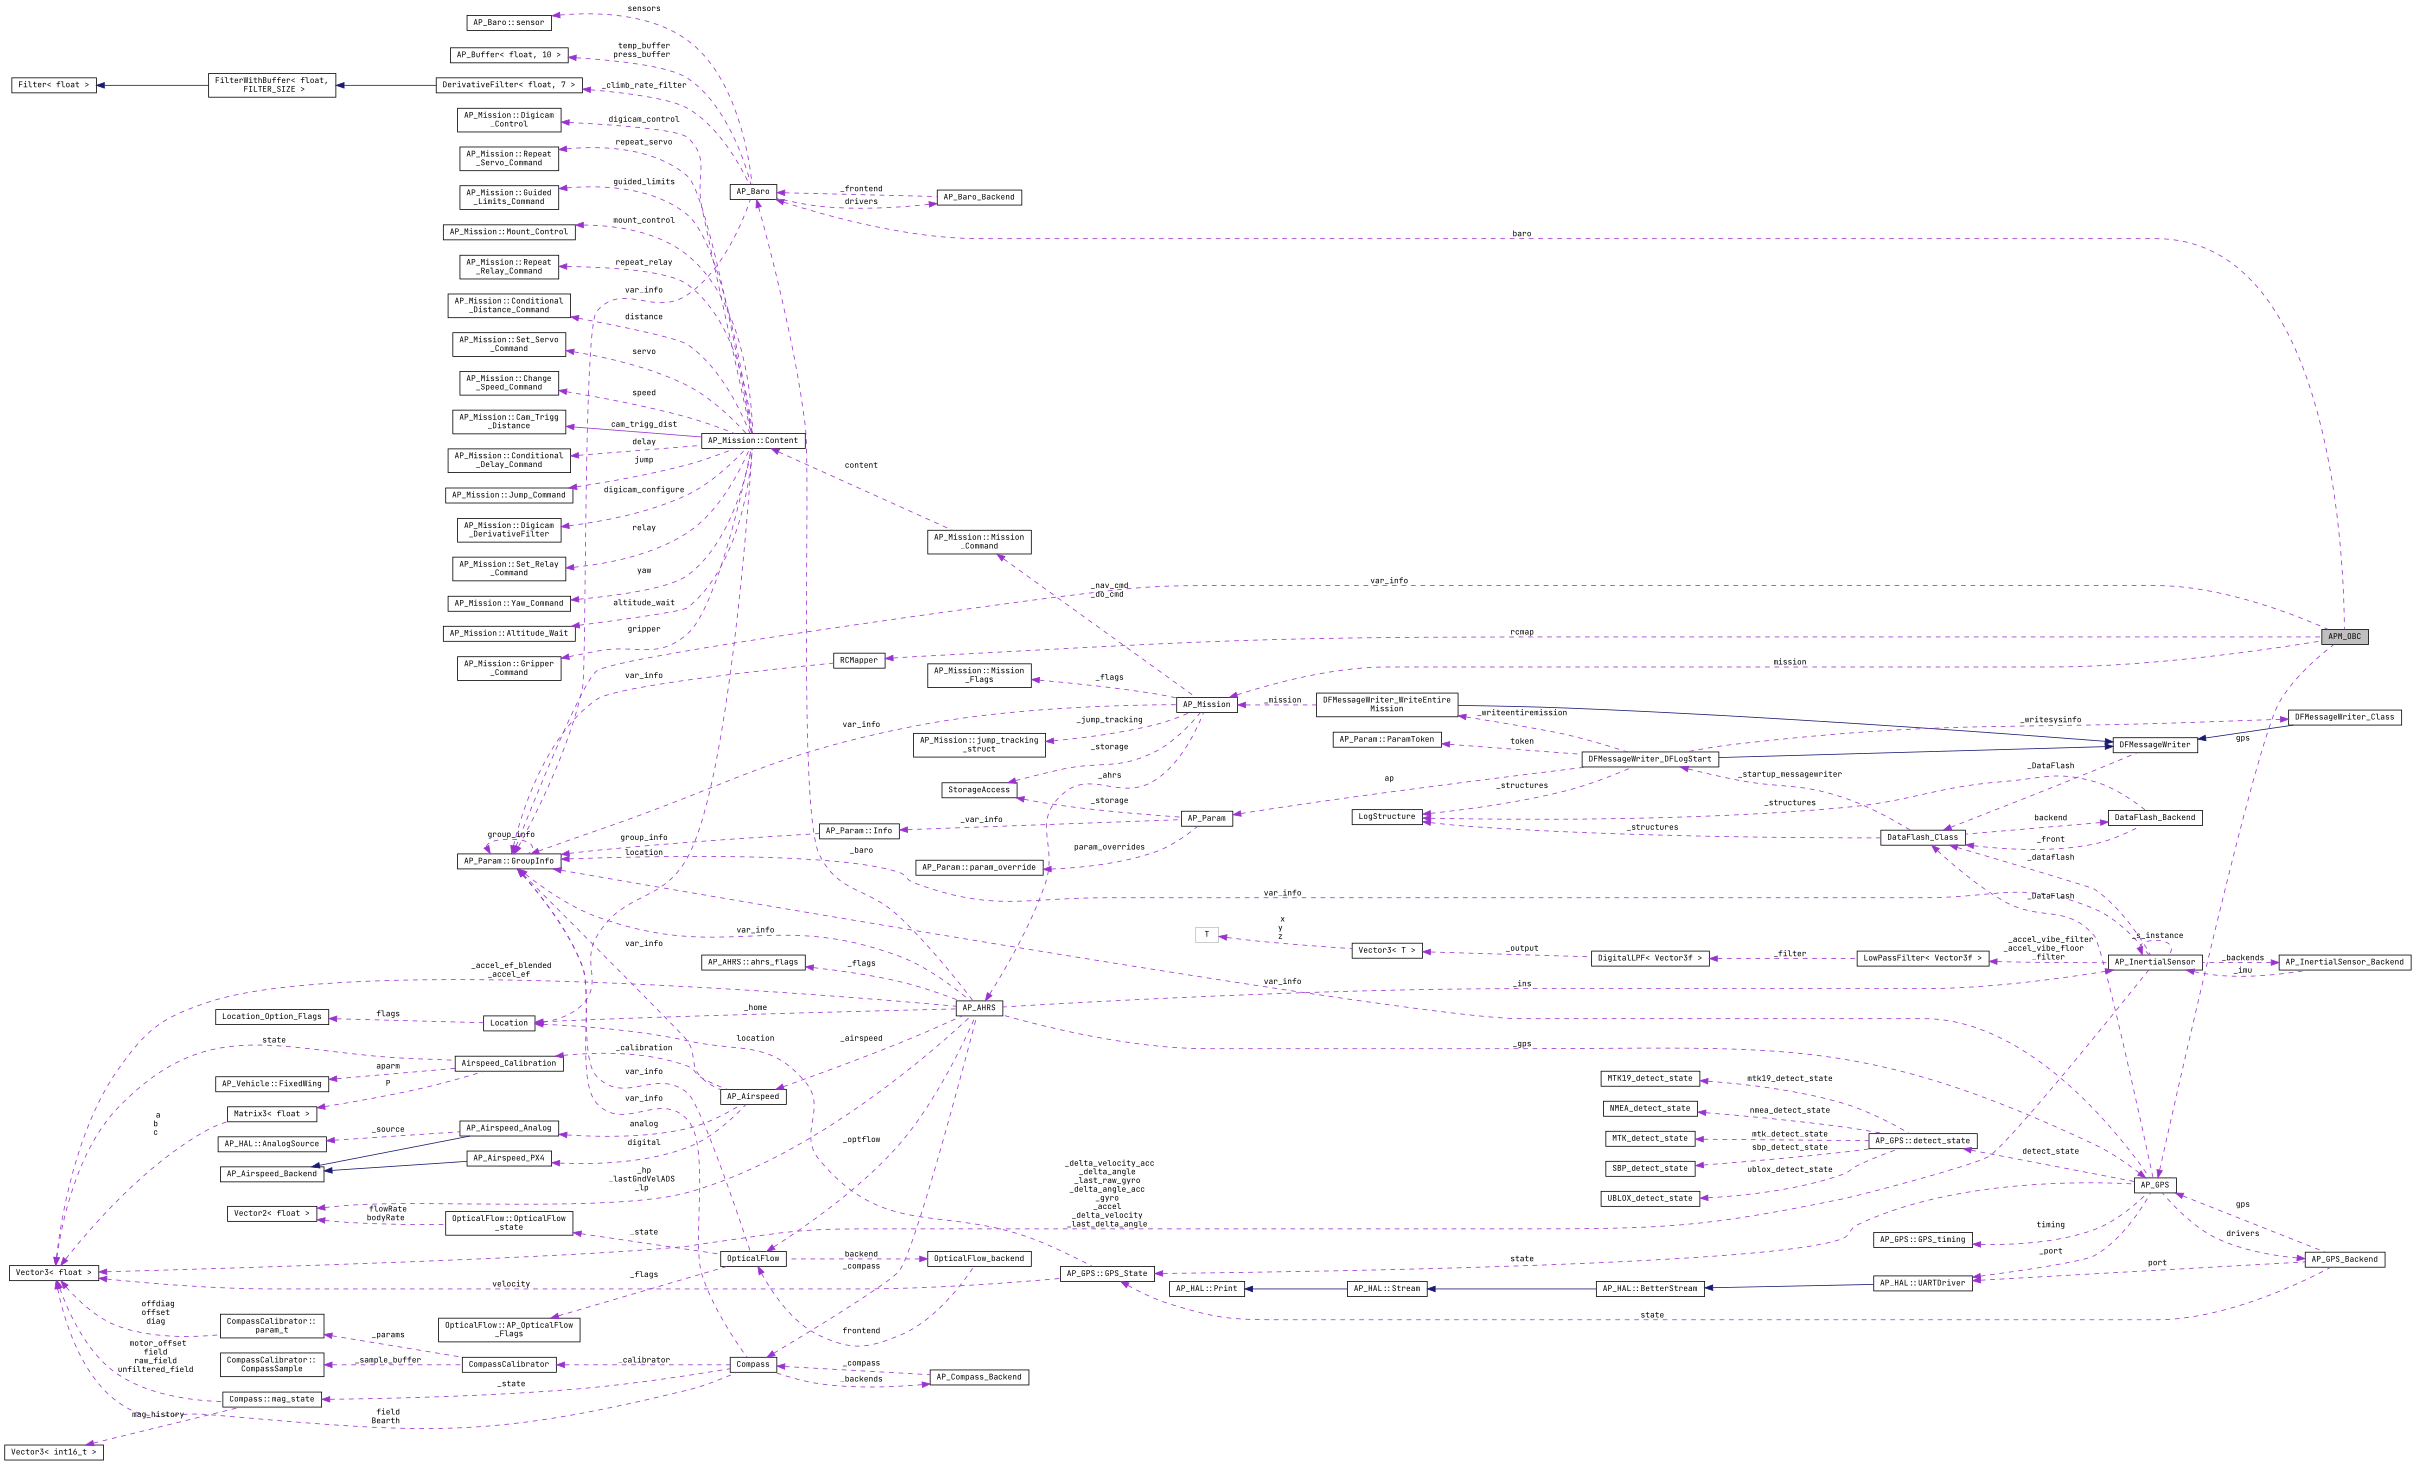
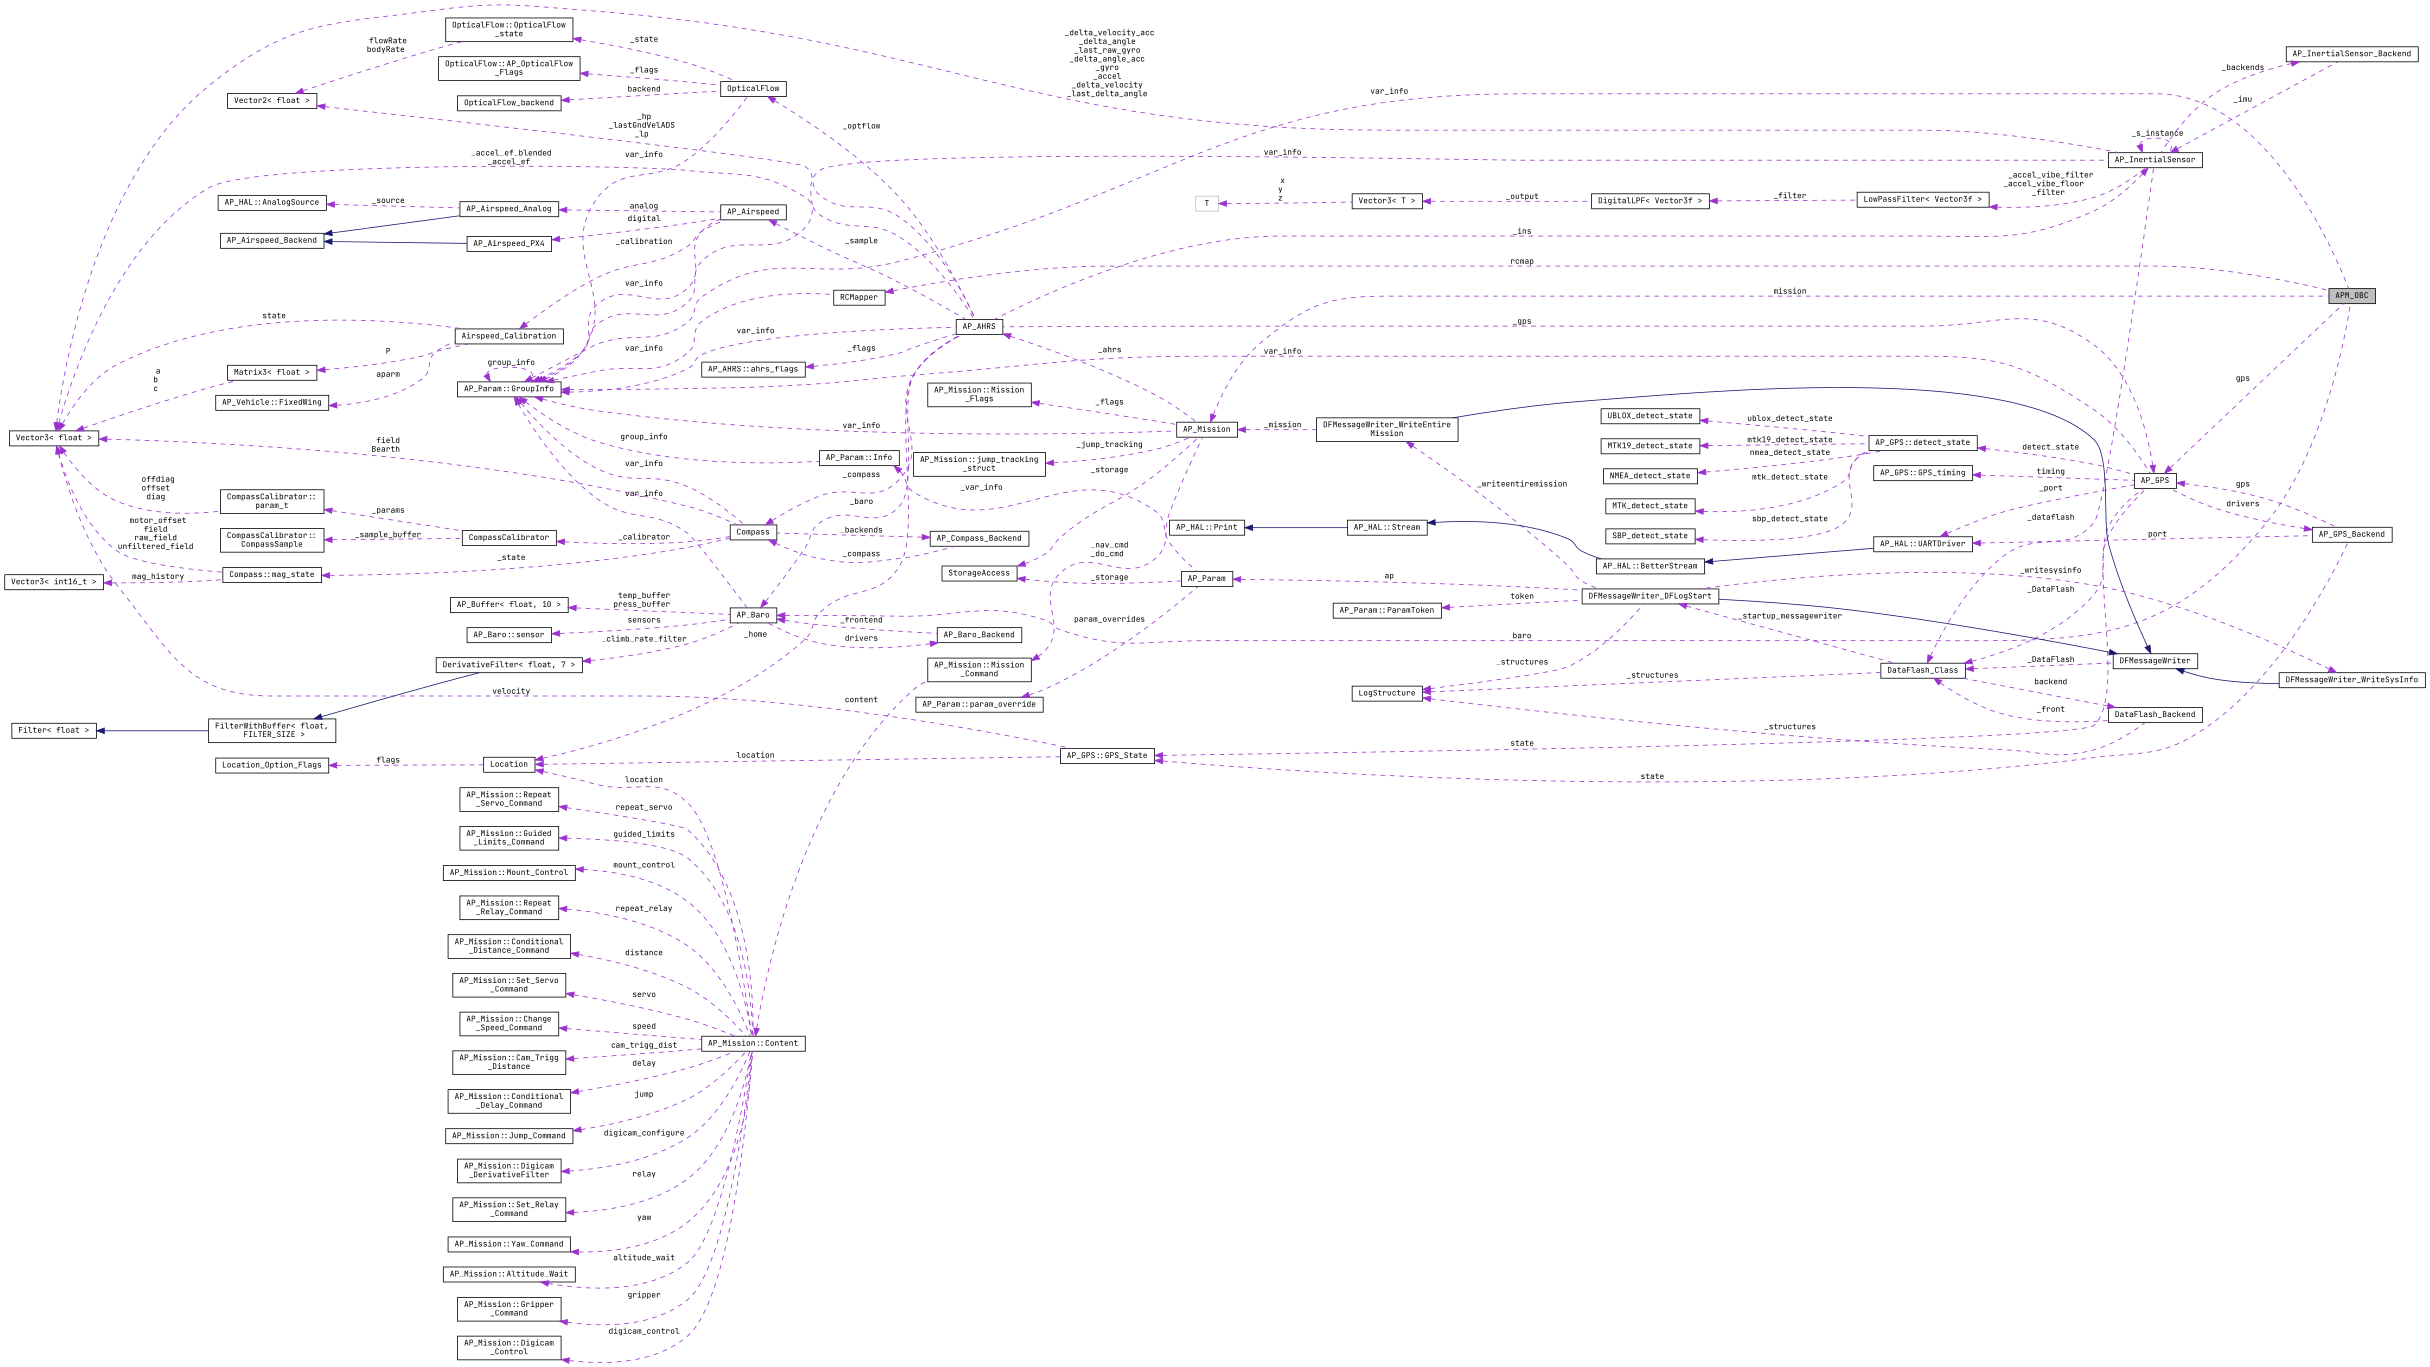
(638, 432) -> (638, 1054)
(2345, 718) -> (2352, 680)
(859, 1039) -> (859, 241)
(868, 1345) -> none
